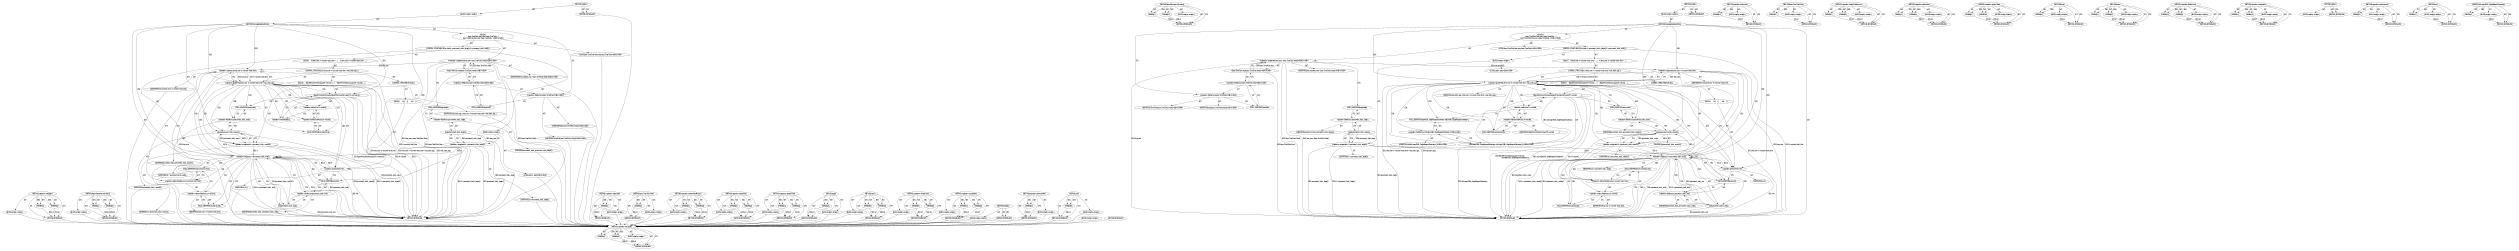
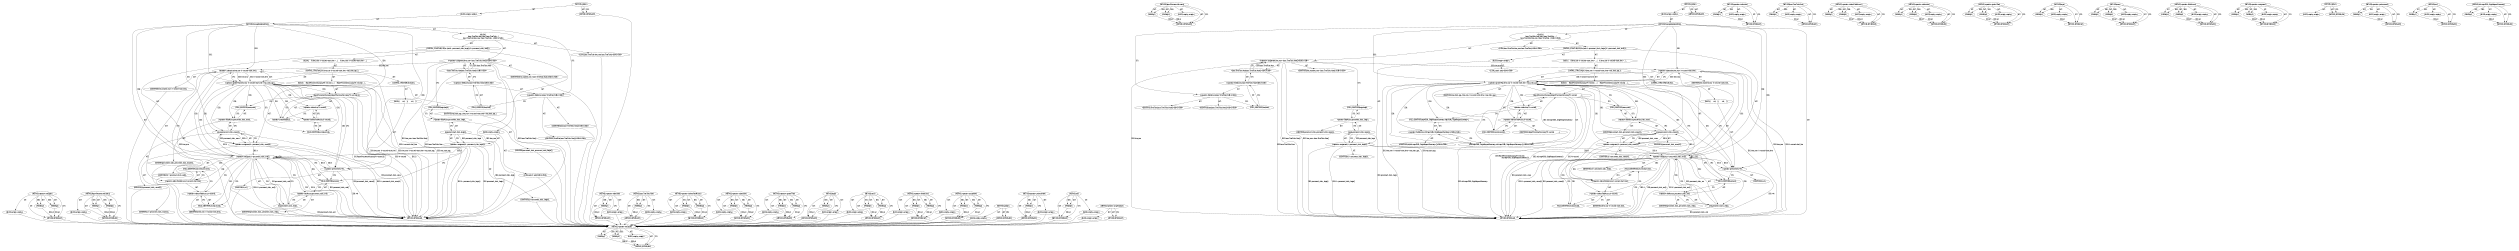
none -> (1112, 206)
